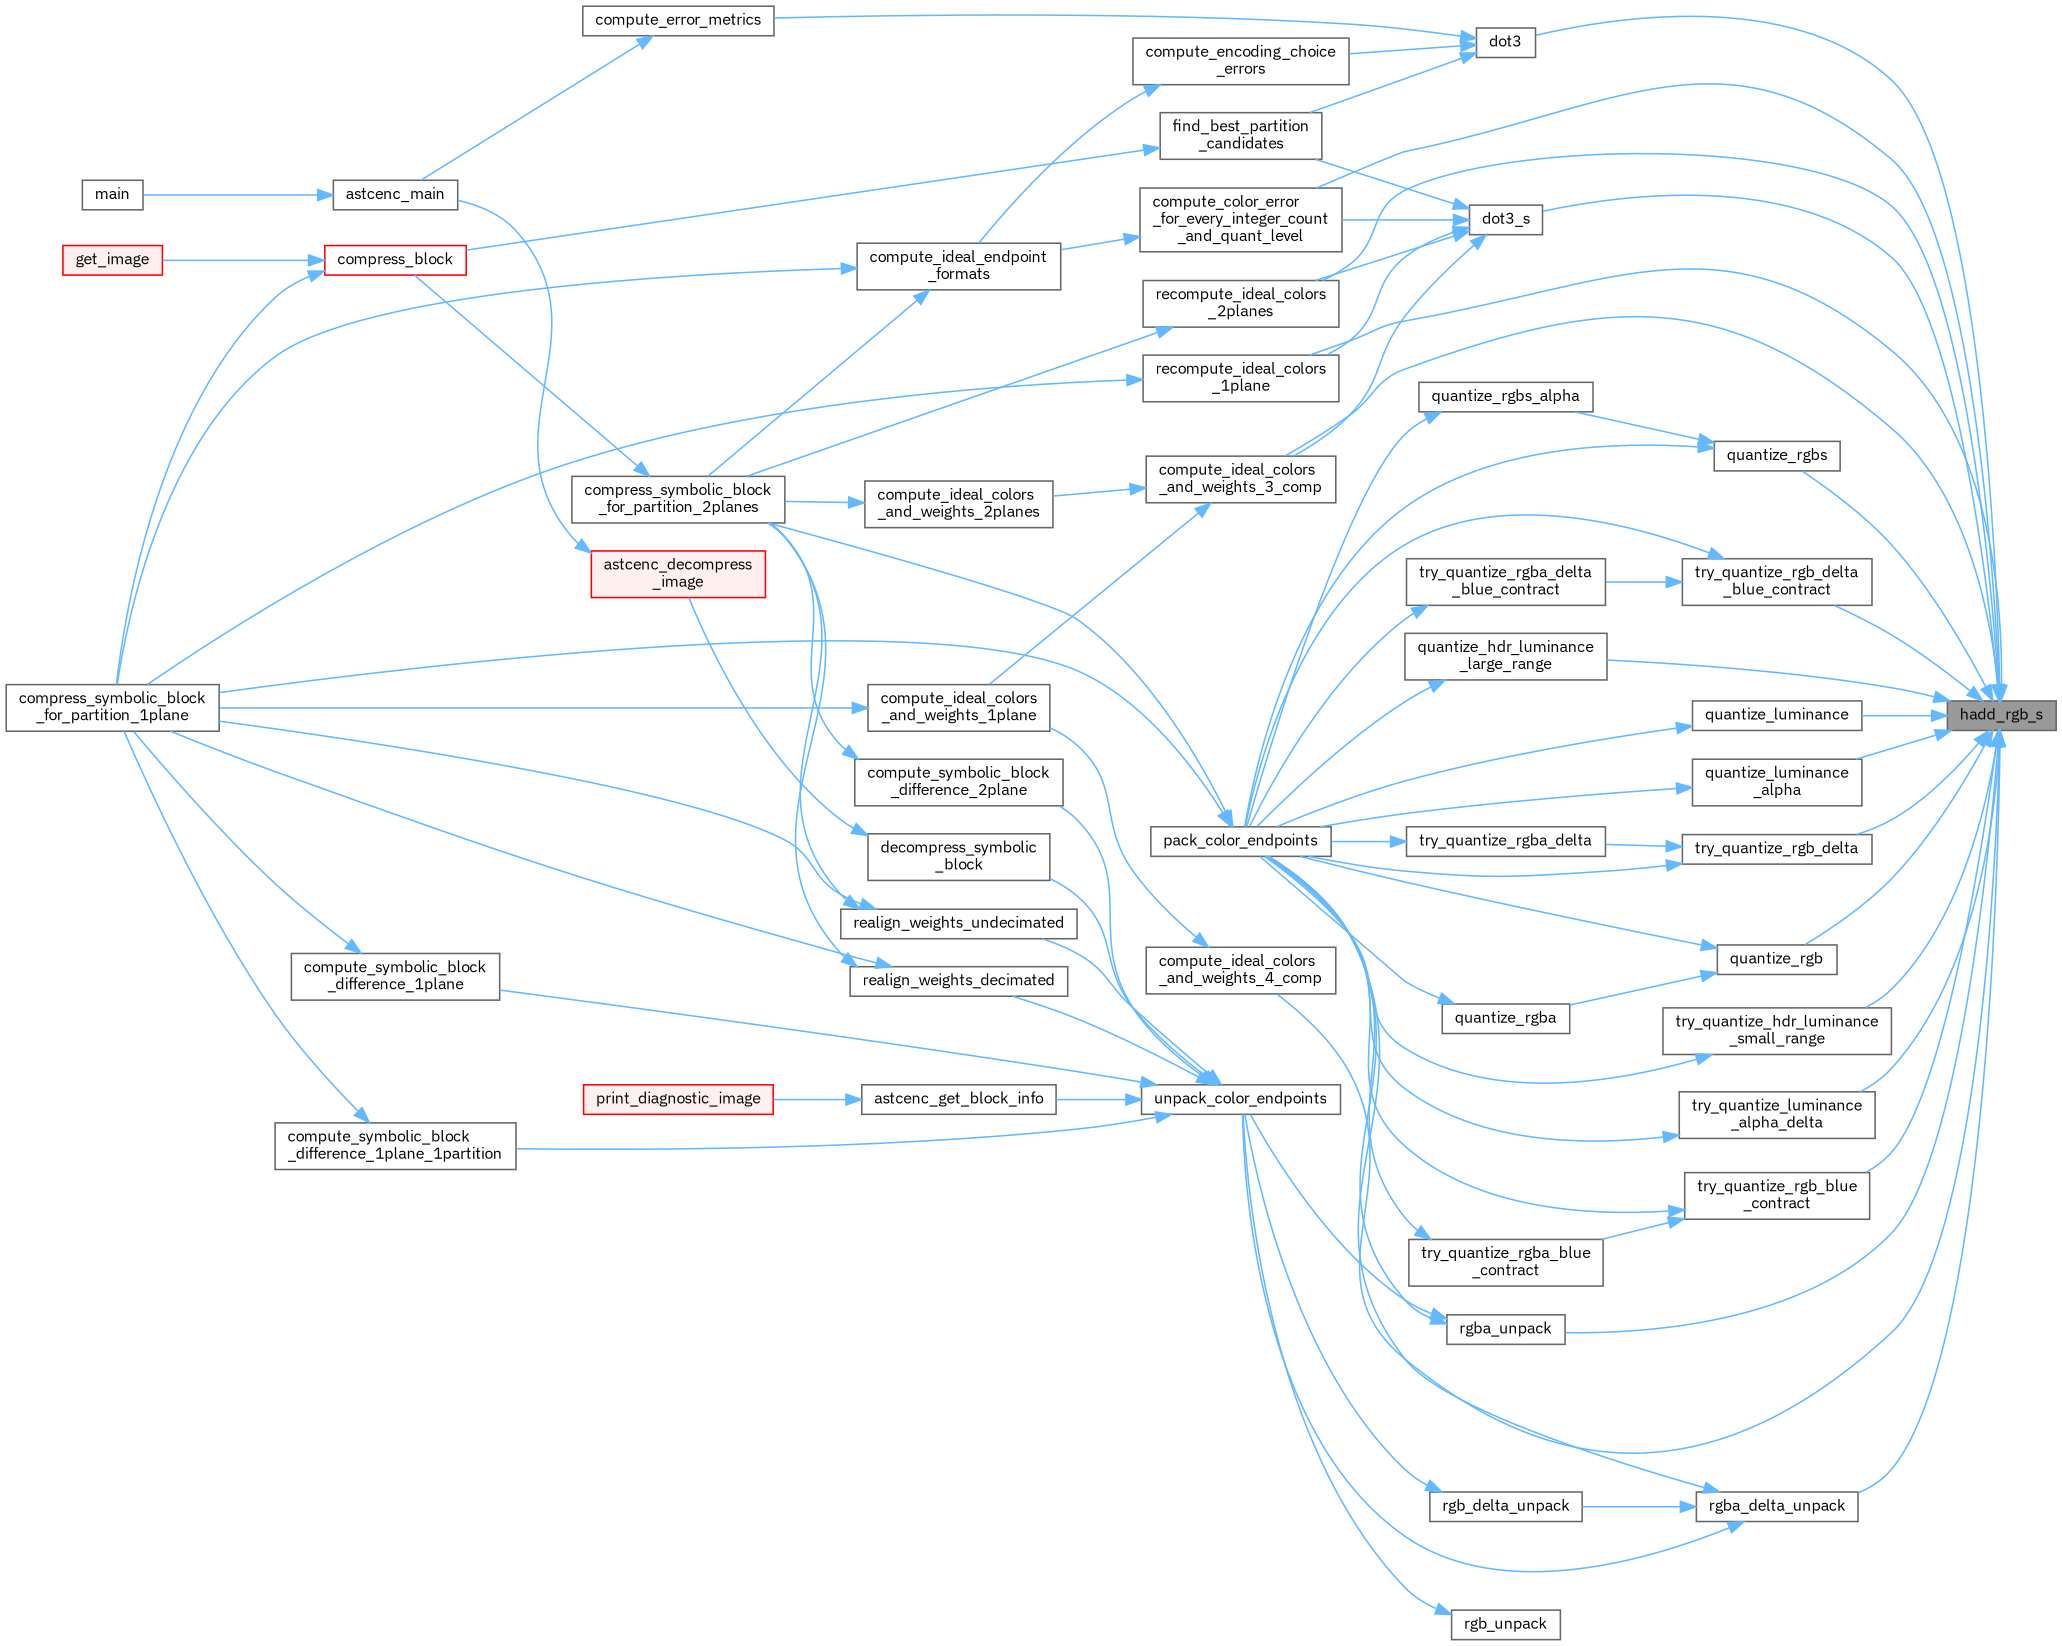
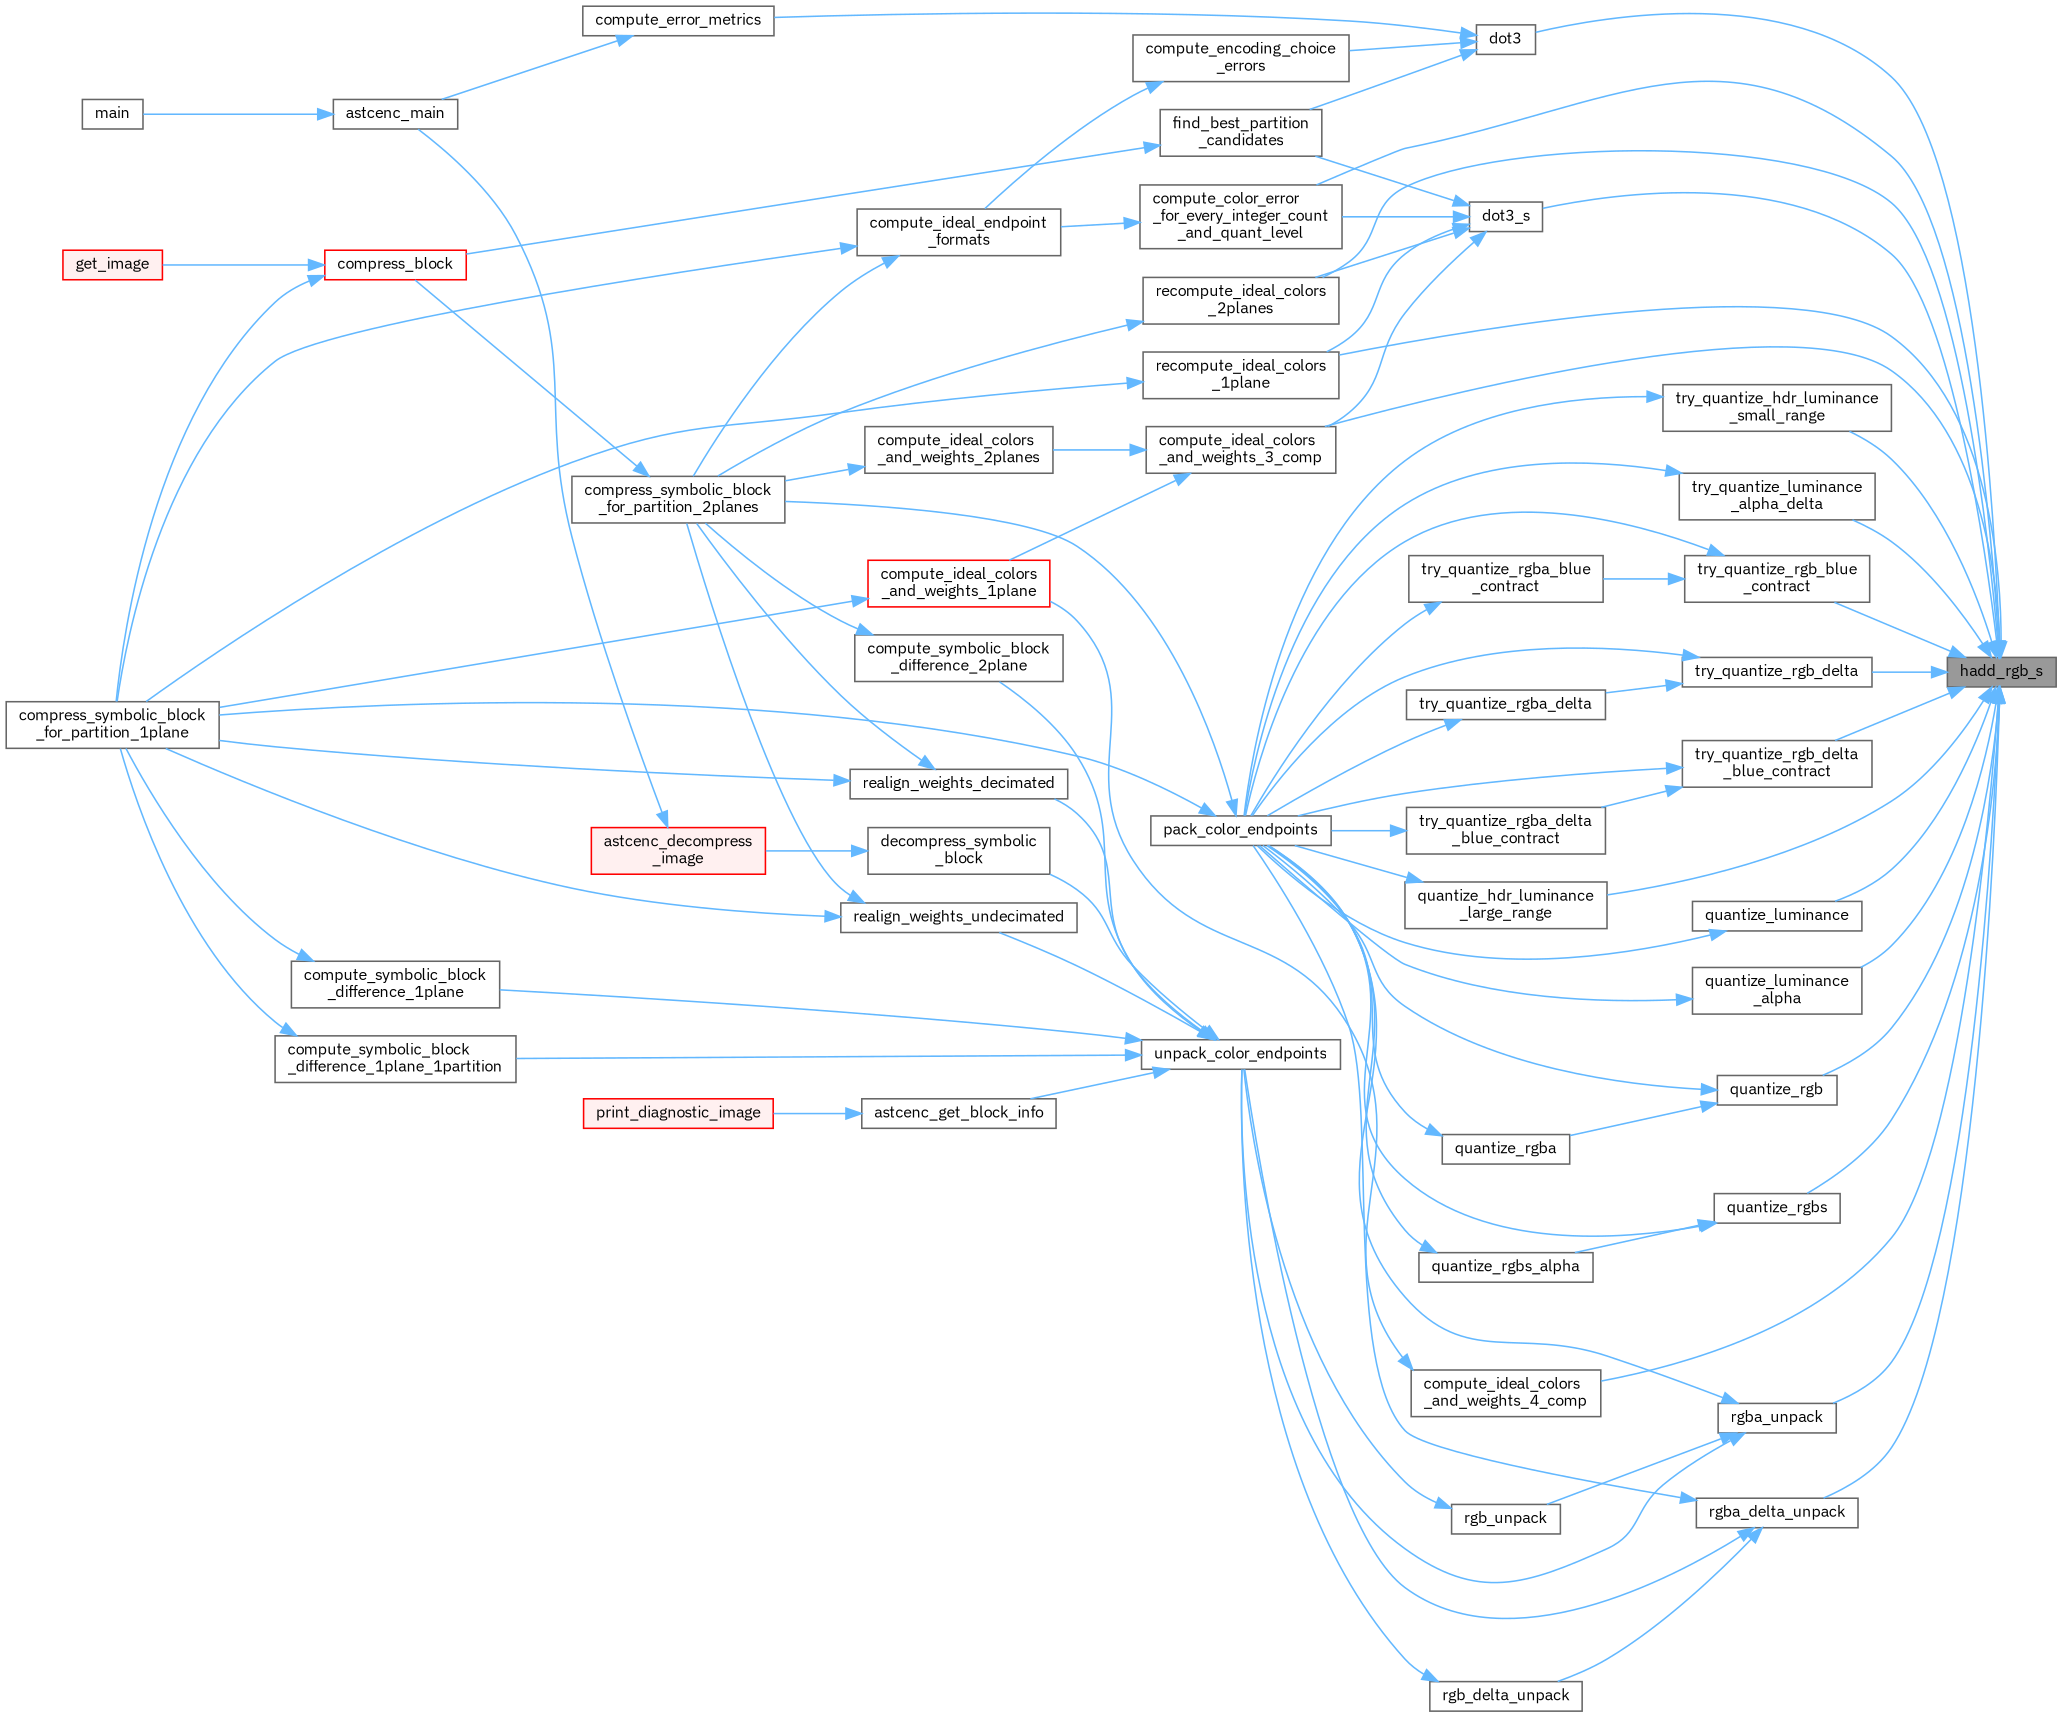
(959, 708) -> (959, 584)
none -> (1634, 1472)
